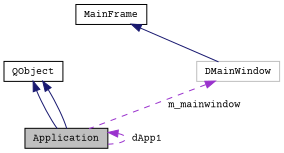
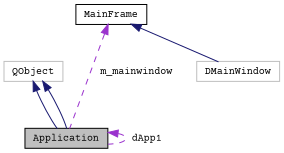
(33, 71) -> (33, 71)
(147, 107) -> (87, 81)
